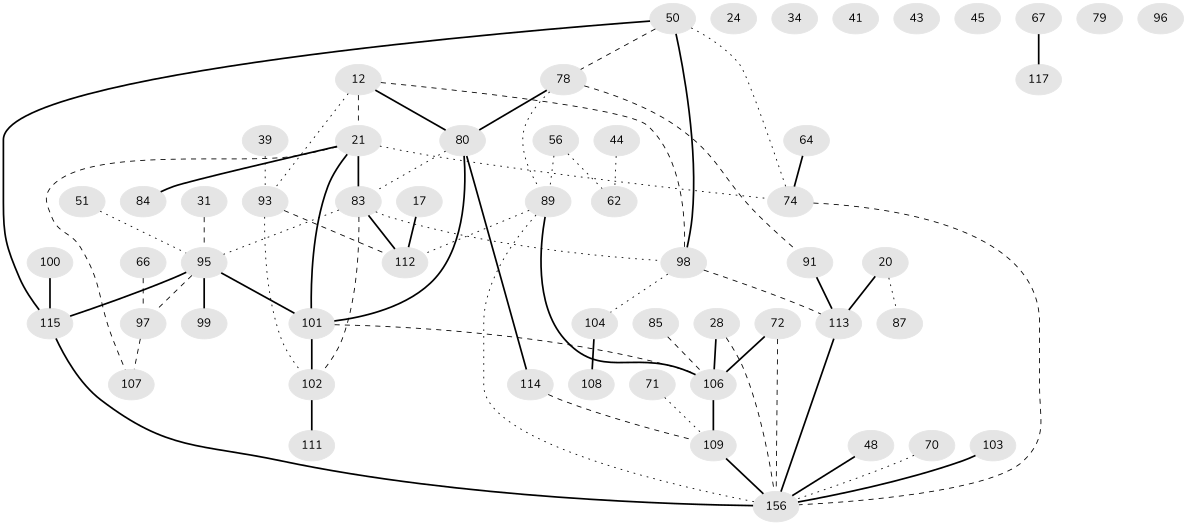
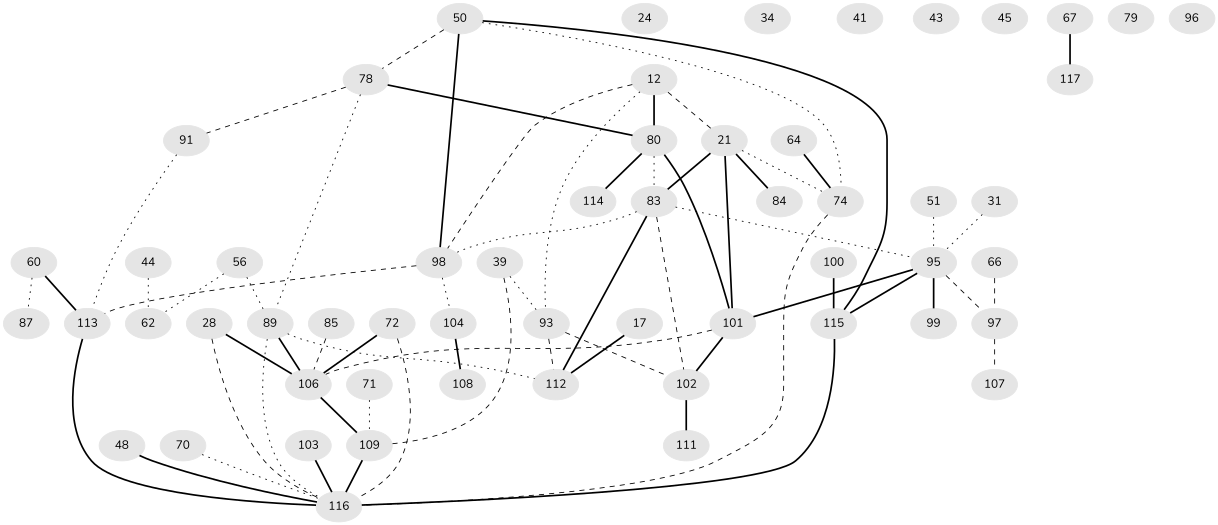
(90, 168) -> none
(204, 232) -> (964, 232)
(885, 263) -> (34, 263)
(270, 293) -> (616, 354)
(824, 293) -> (128, 228)
(619, 420) -> (496, 394)
(776, 507) -> (339, 507)
